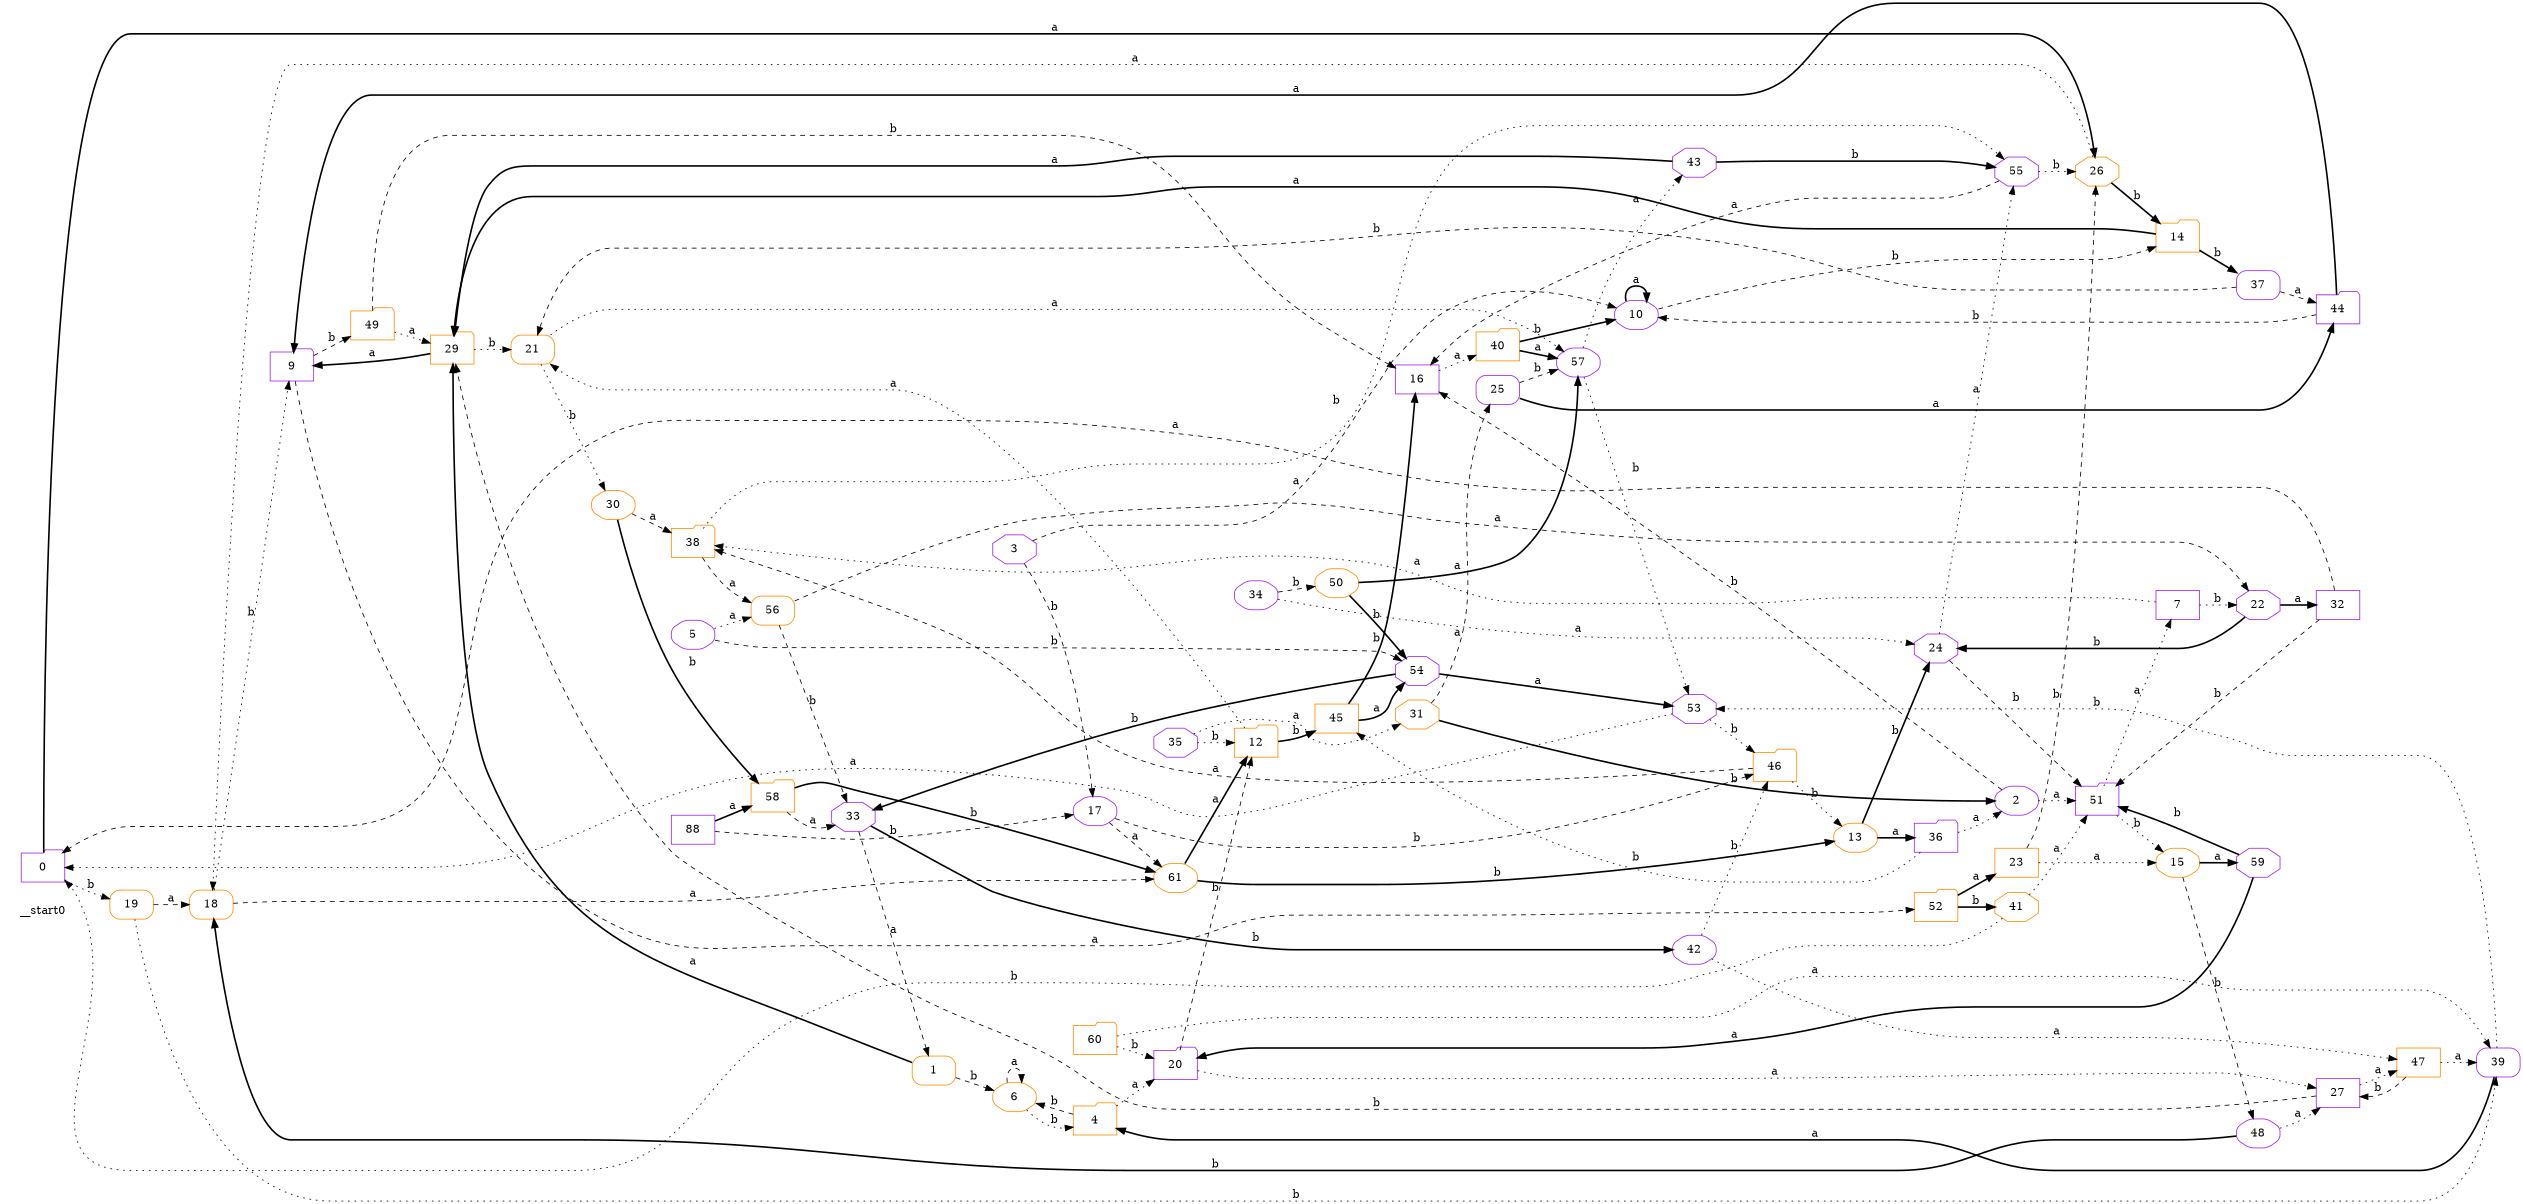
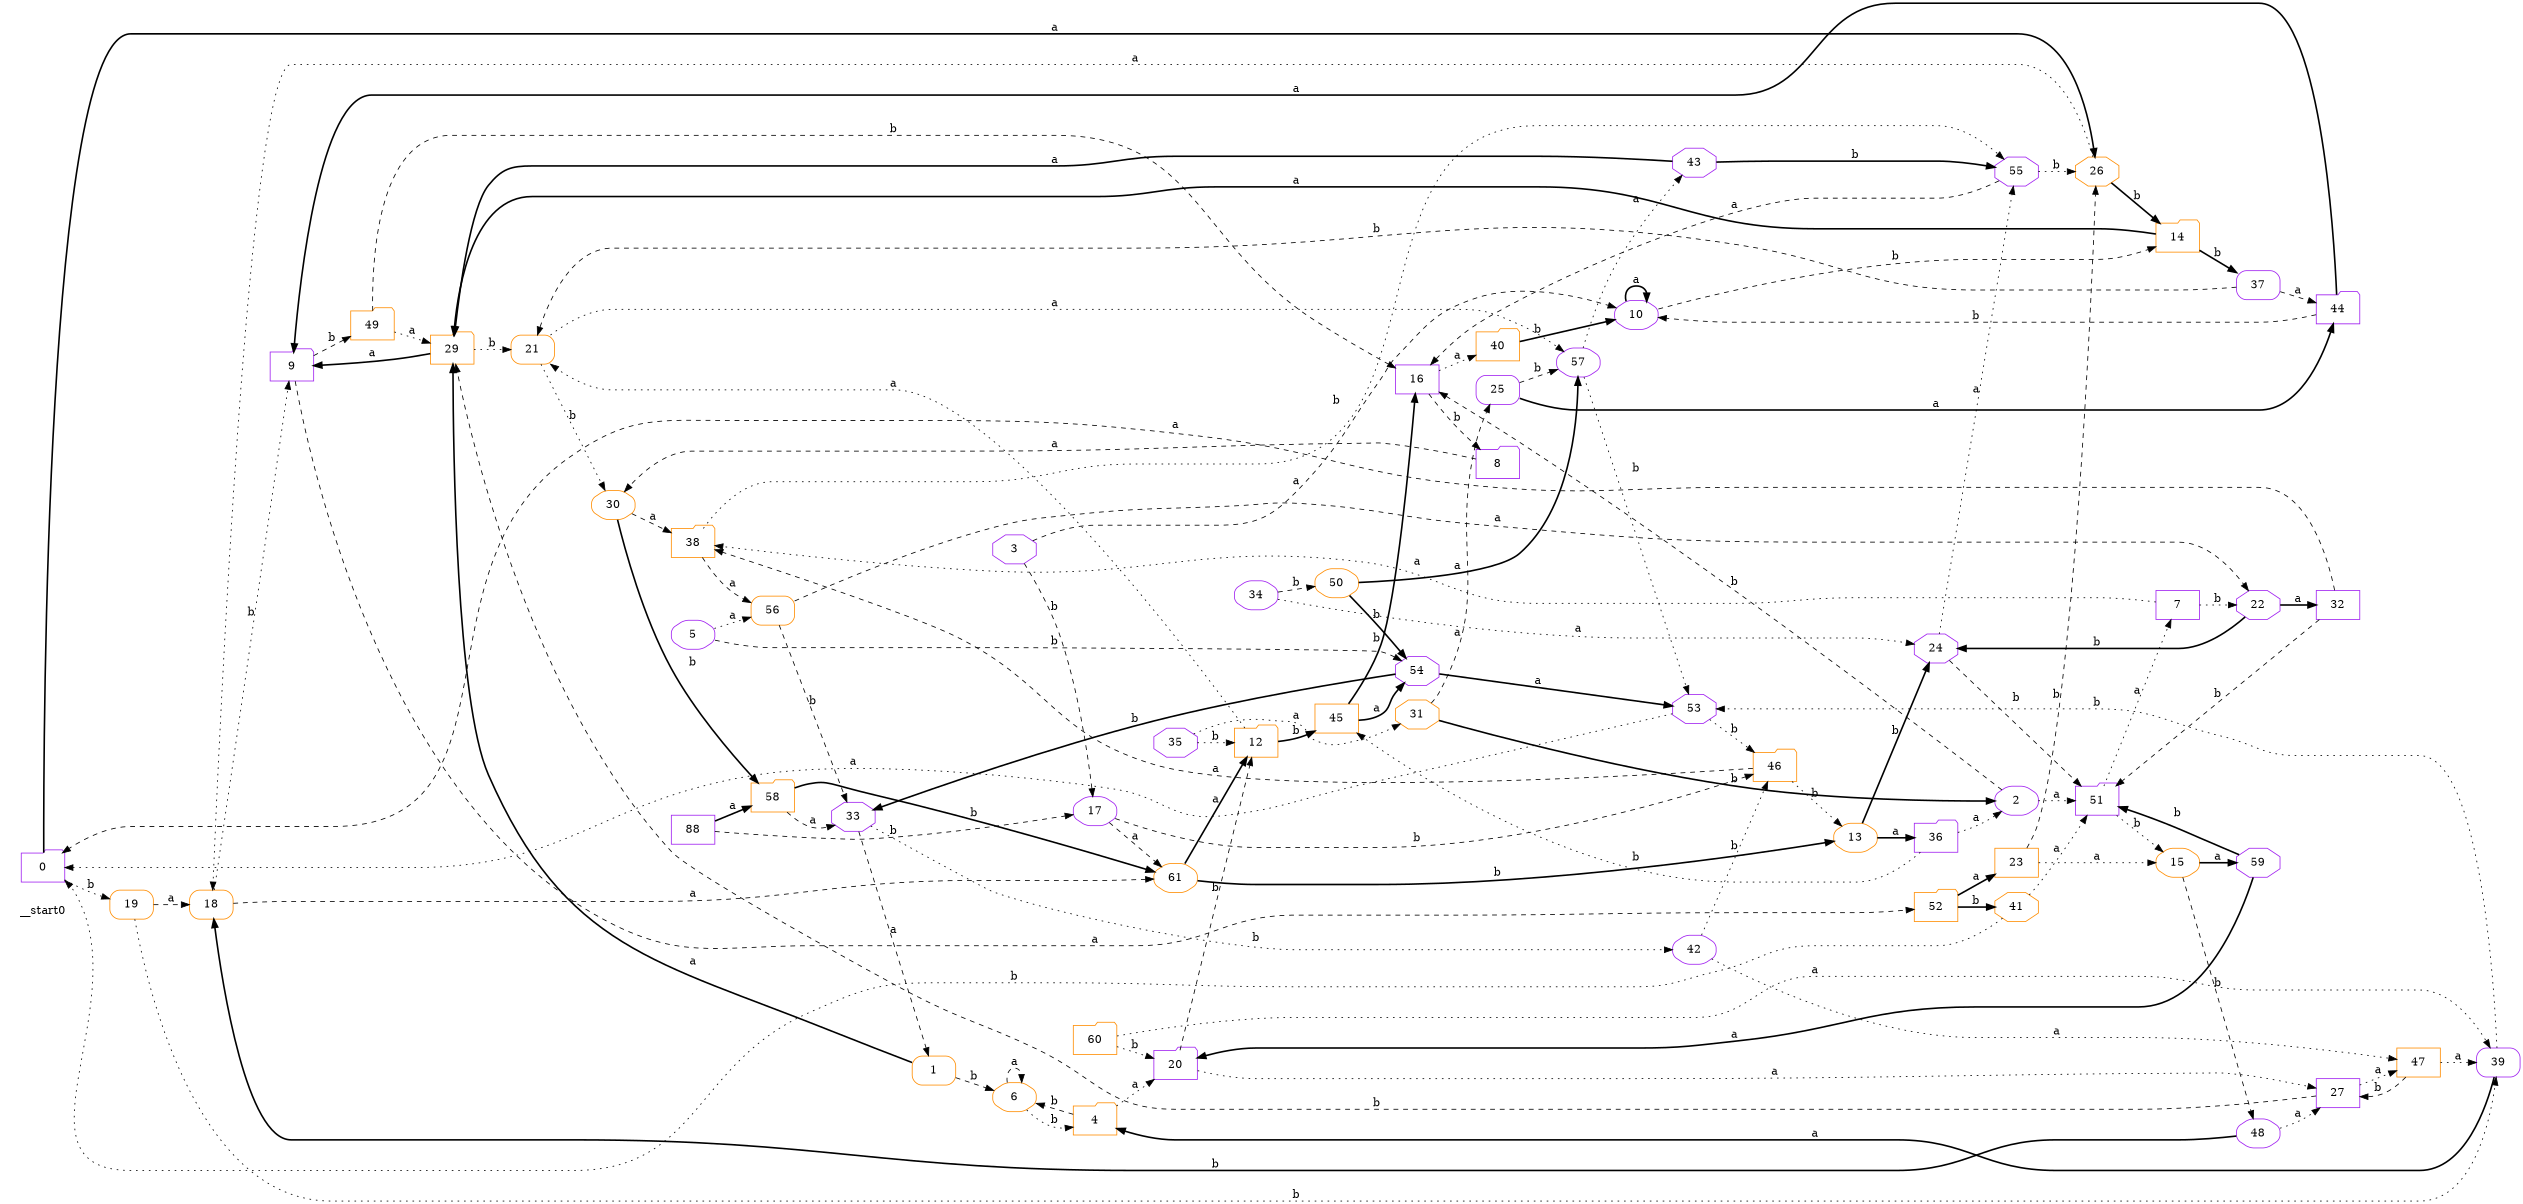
(1534, 354) -> none
none -> (1498, 464)
(1256, 947) -> (1256, 947)
